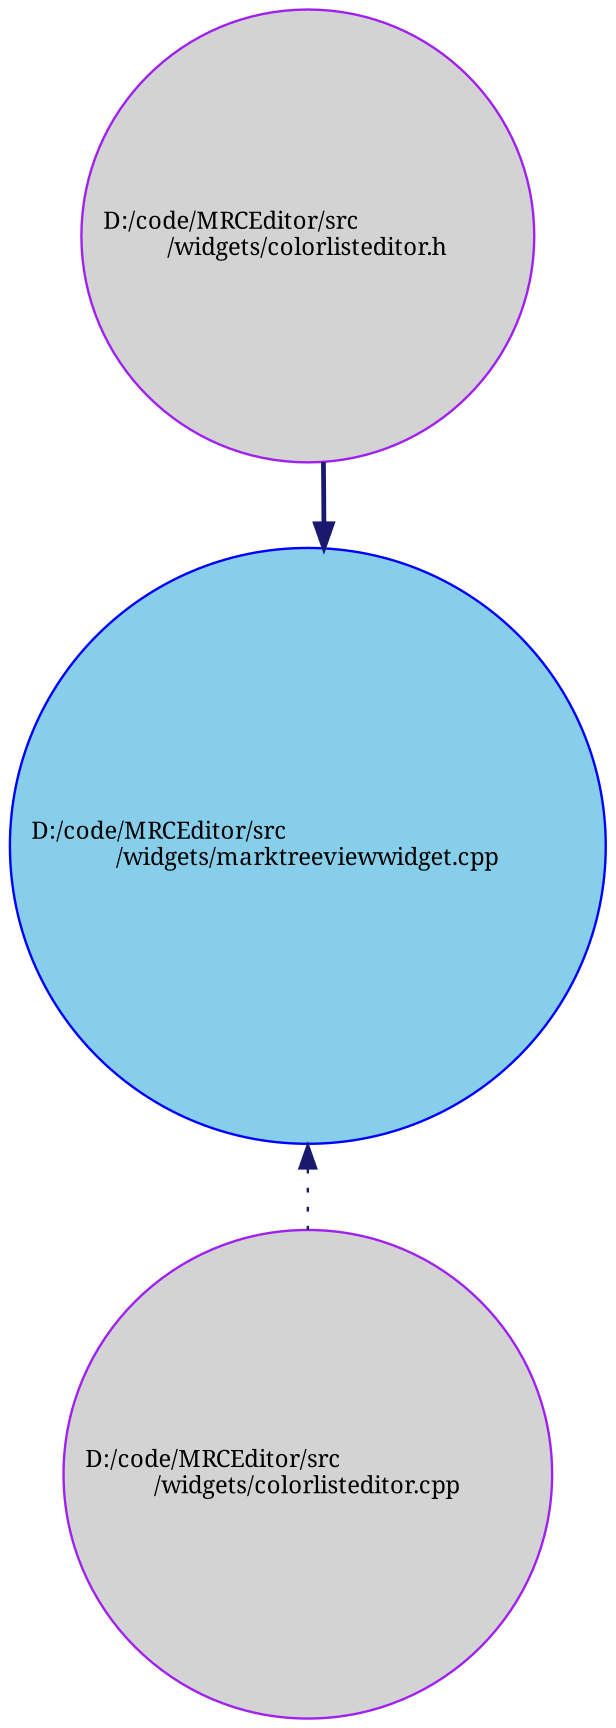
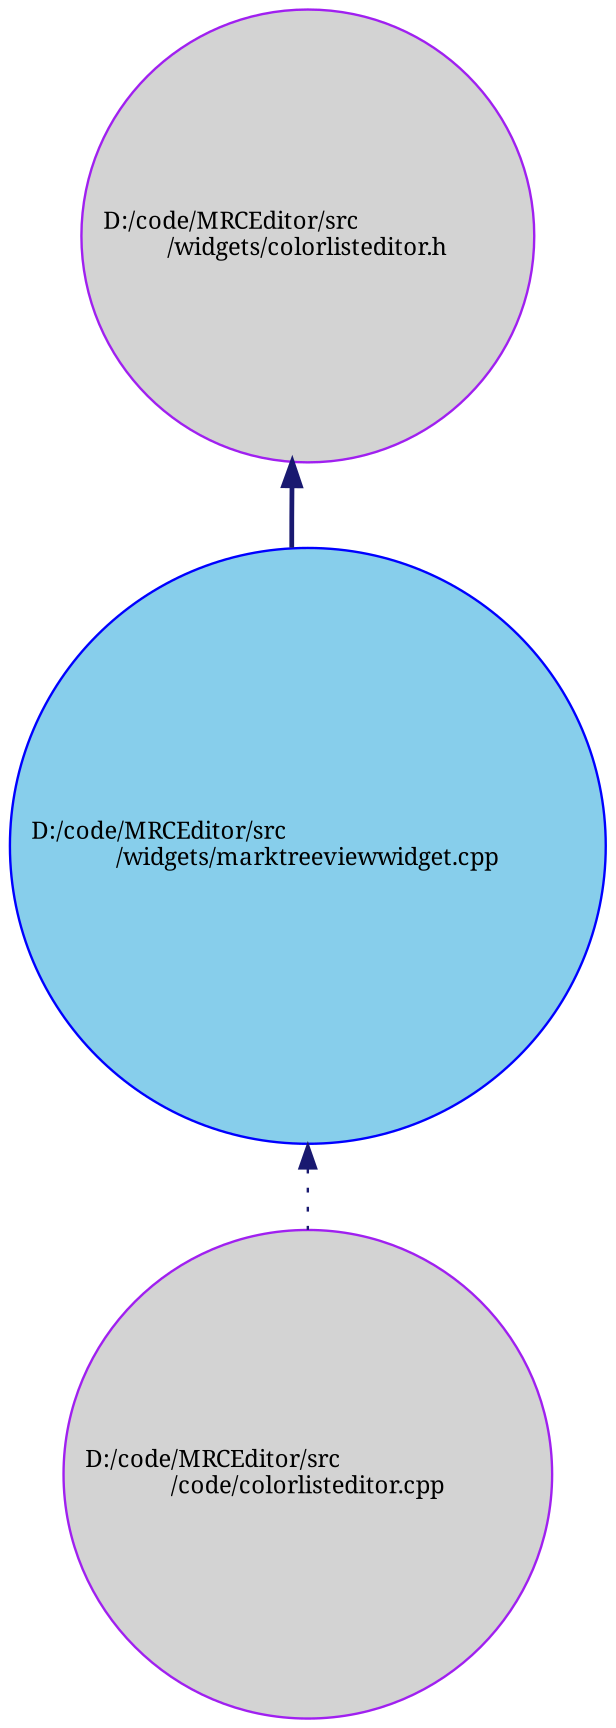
(324, 493) -> (292, 517)
(308, 1474) -> (308, 1474)
